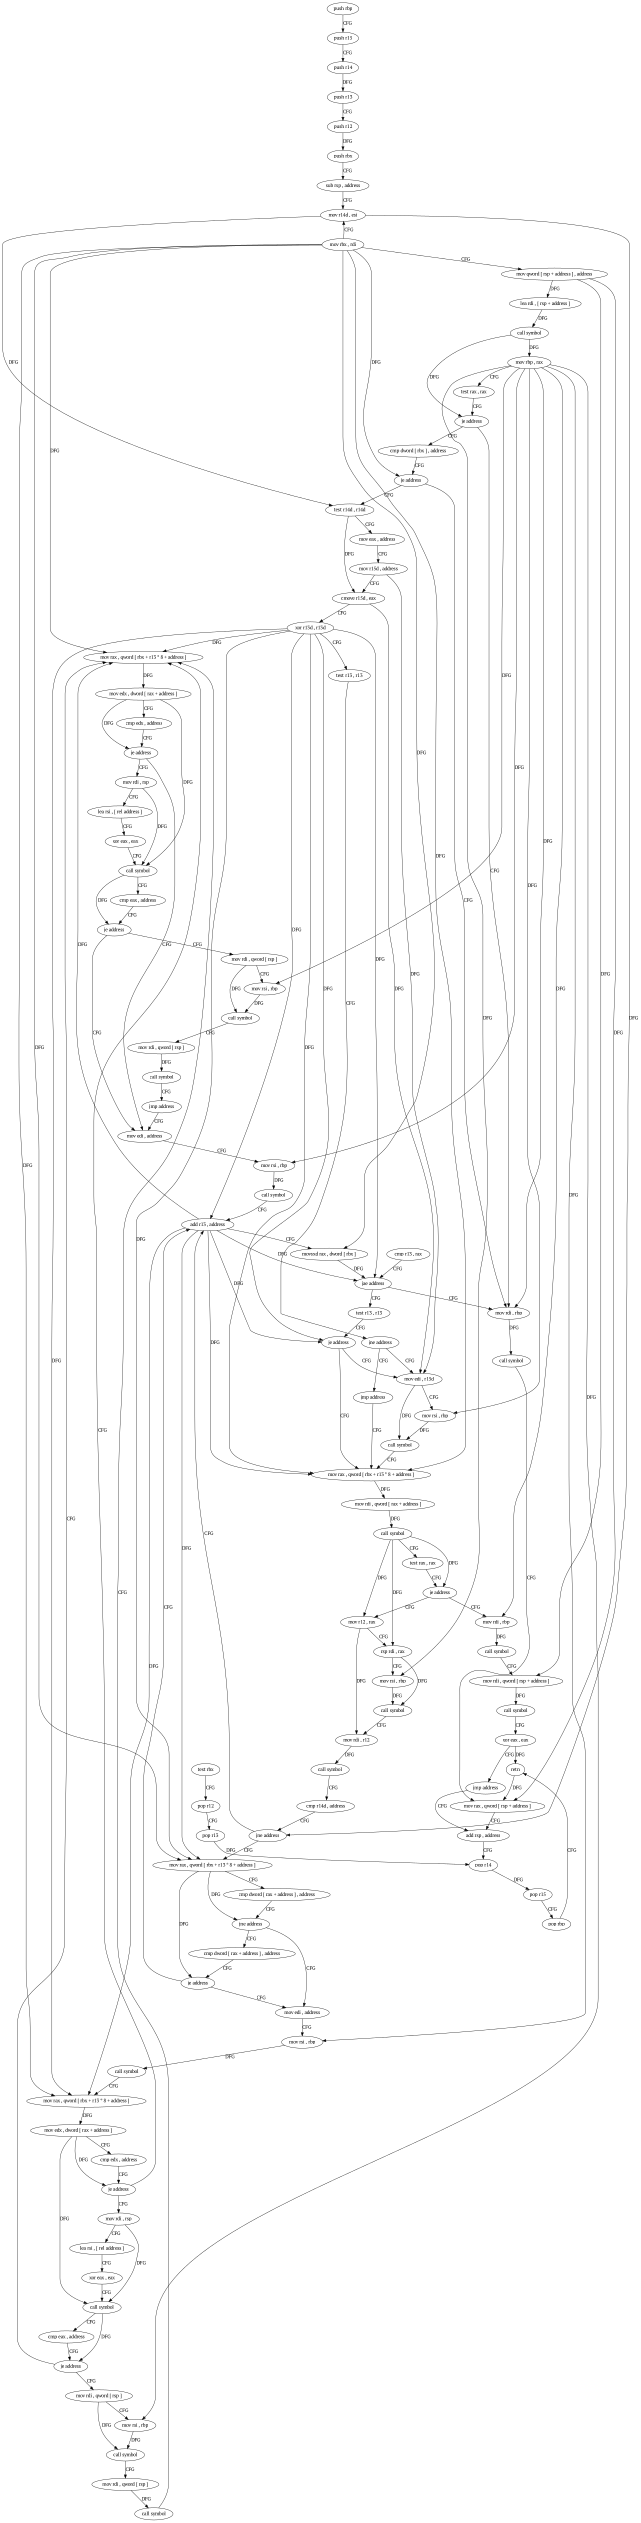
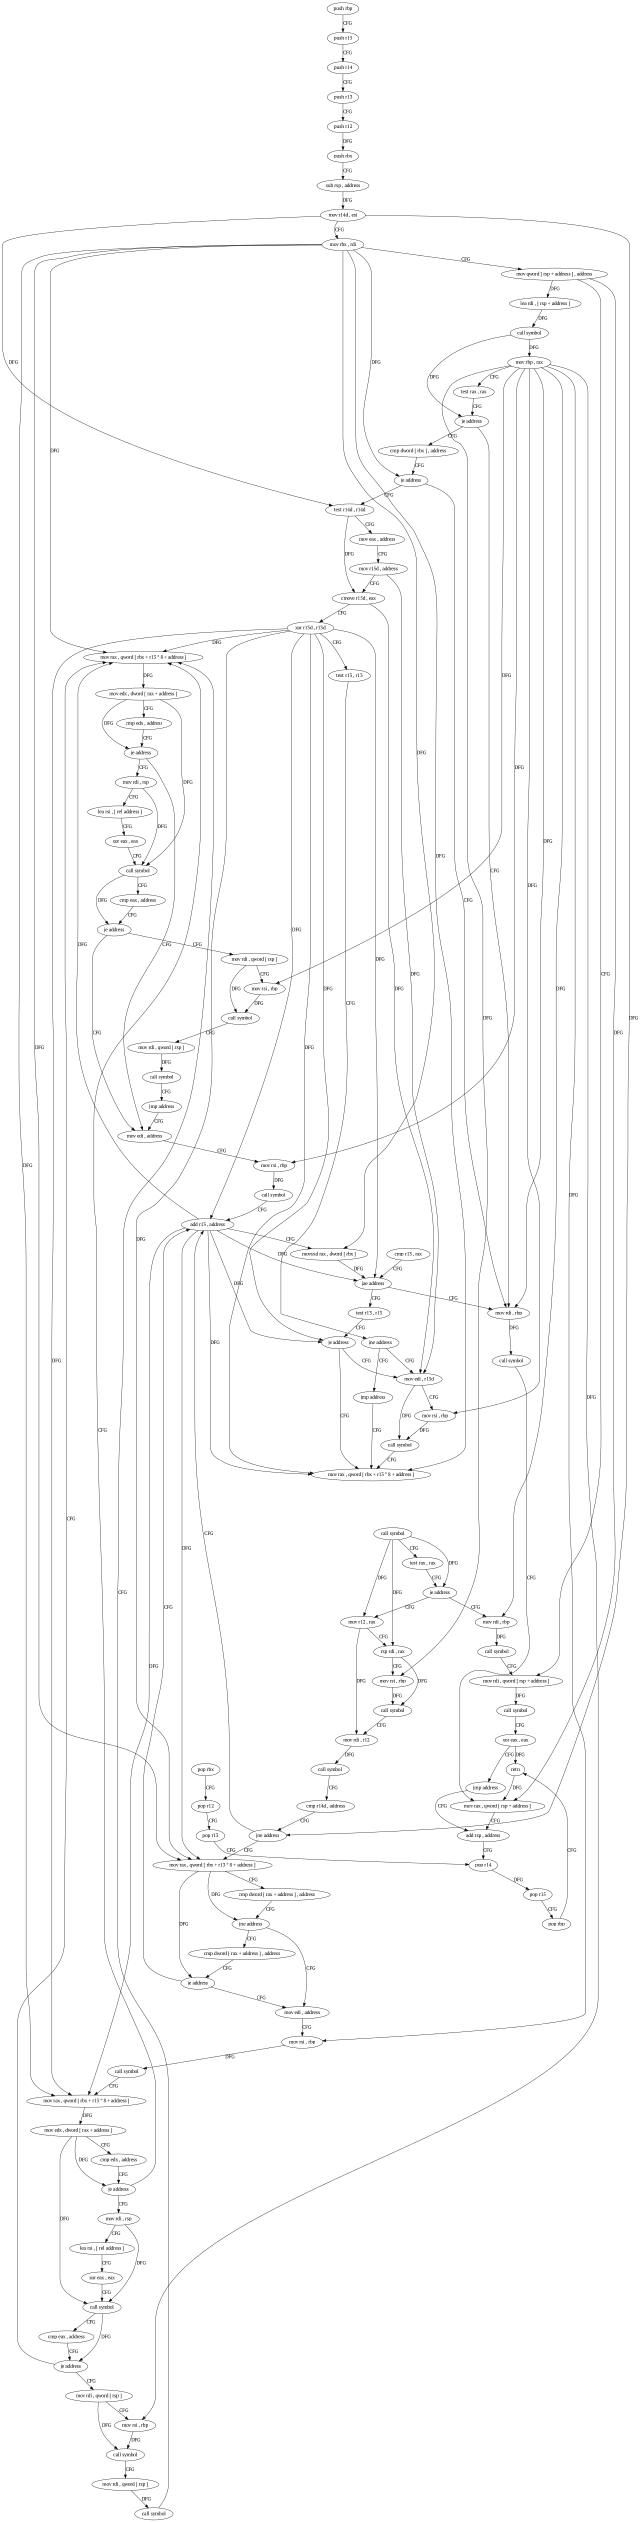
(348, 83) -> (348, 83)
(348, 200) -> (348, 200)
(344, 232) -> (335, 228)
(606, 974) -> (606, 974)
(388, 1504) -> none
(206, 1770) -> (206, 1770)
(231, 1851) -> (231, 1851)
